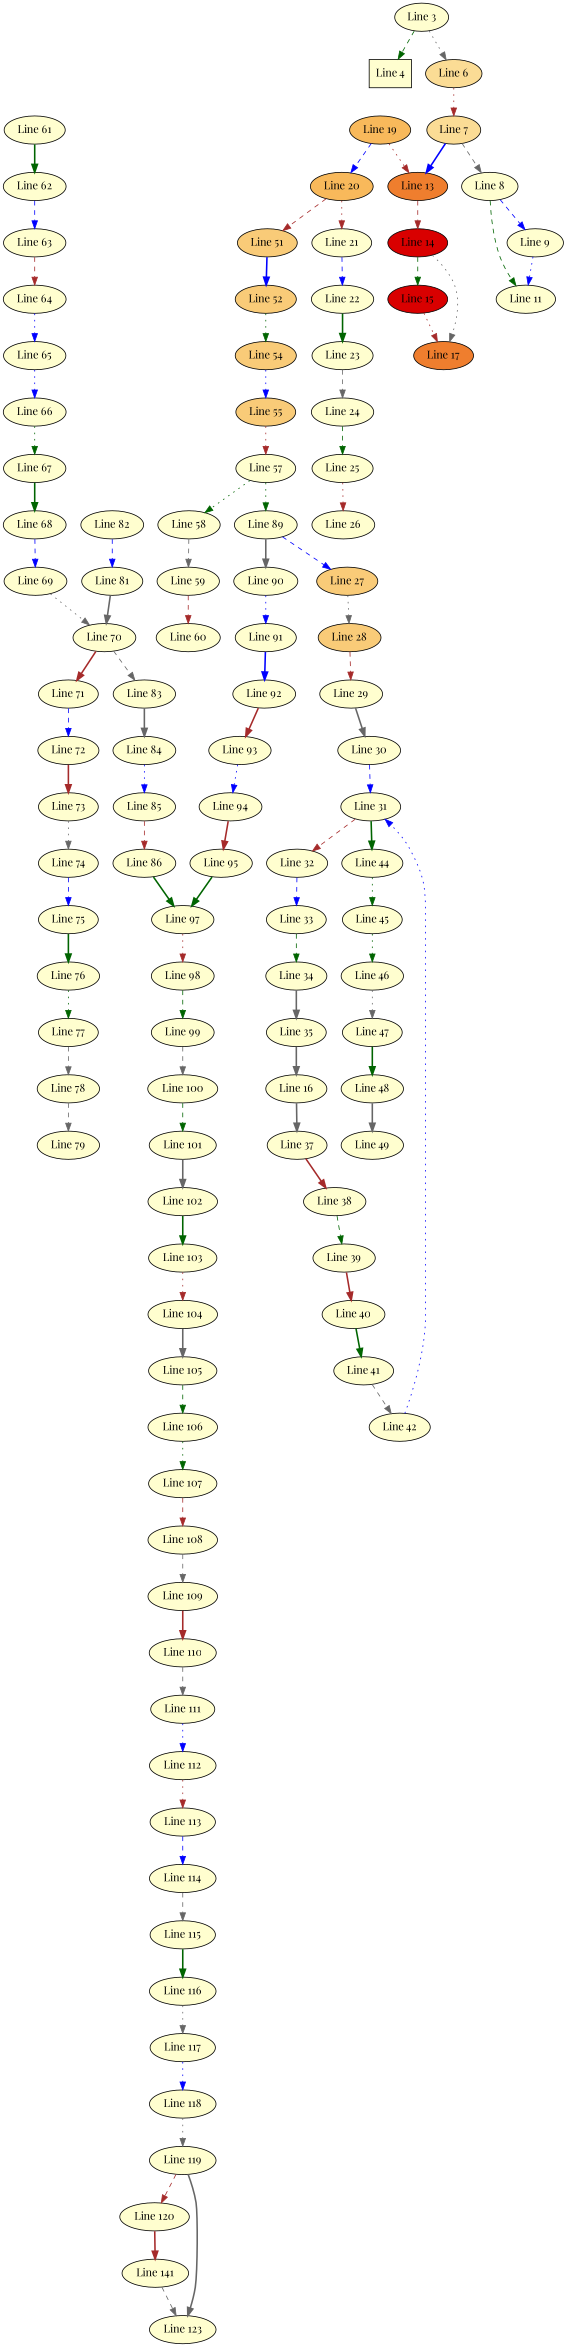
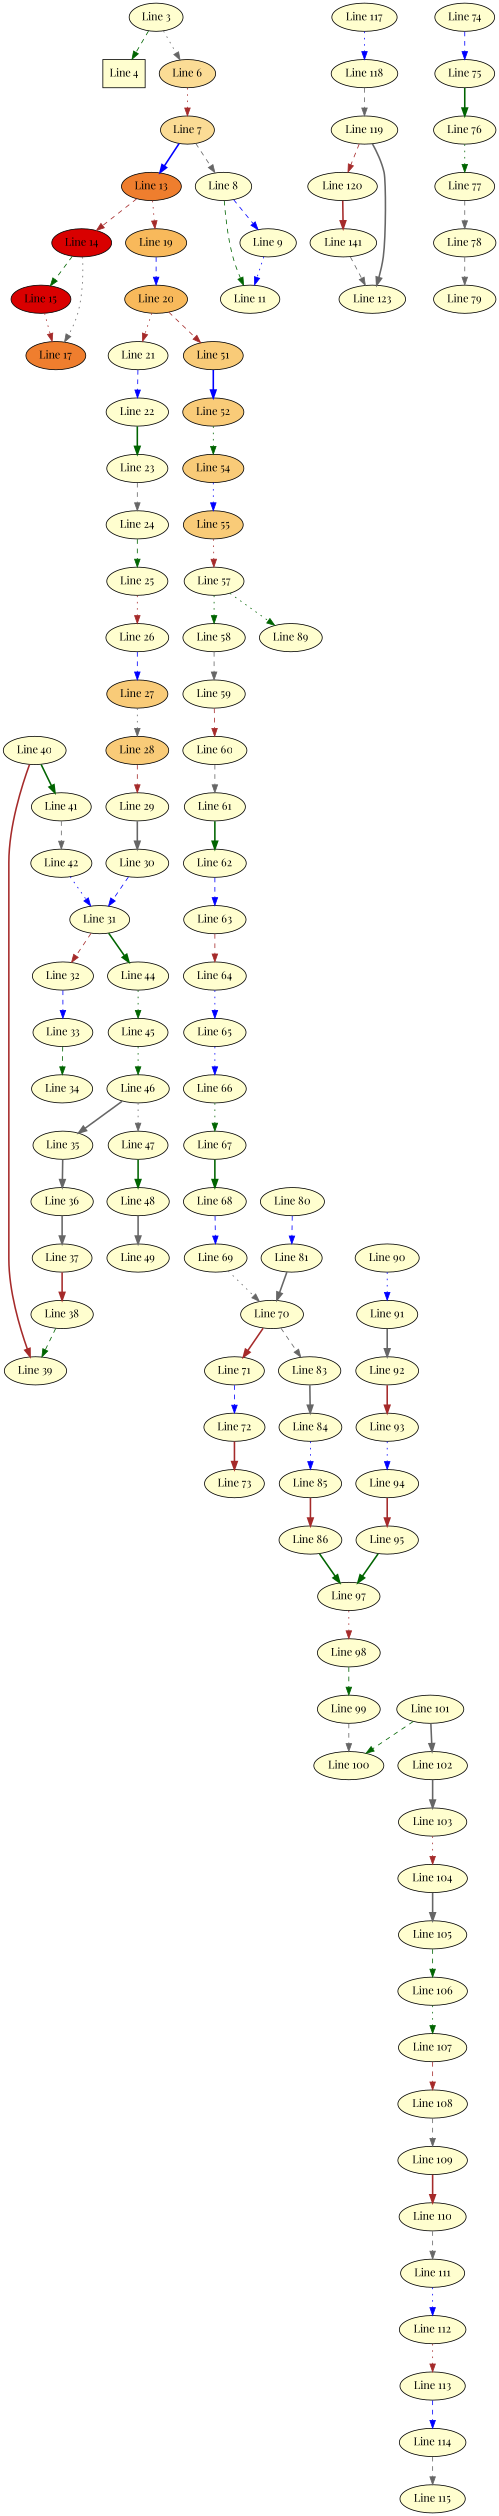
(397, 155) -> (153, 211)
(112, 525) -> (292, 1202)
(266, 549) -> none
(303, 551) -> (137, 662)
(265, 662) -> (387, 1339)
none -> (215, 775)
(68, 831) -> none
(144, 831) -> (310, 1508)
(296, 1000) -> (104, 1115)
(296, 1089) -> (62, 1202)
(183, 1113) -> (393, 1735)
(183, 1226) -> (433, 1790)
(348, 1282) -> (9, 1057)
(183, 1991) -> none
(183, 2128) -> (364, 98)
